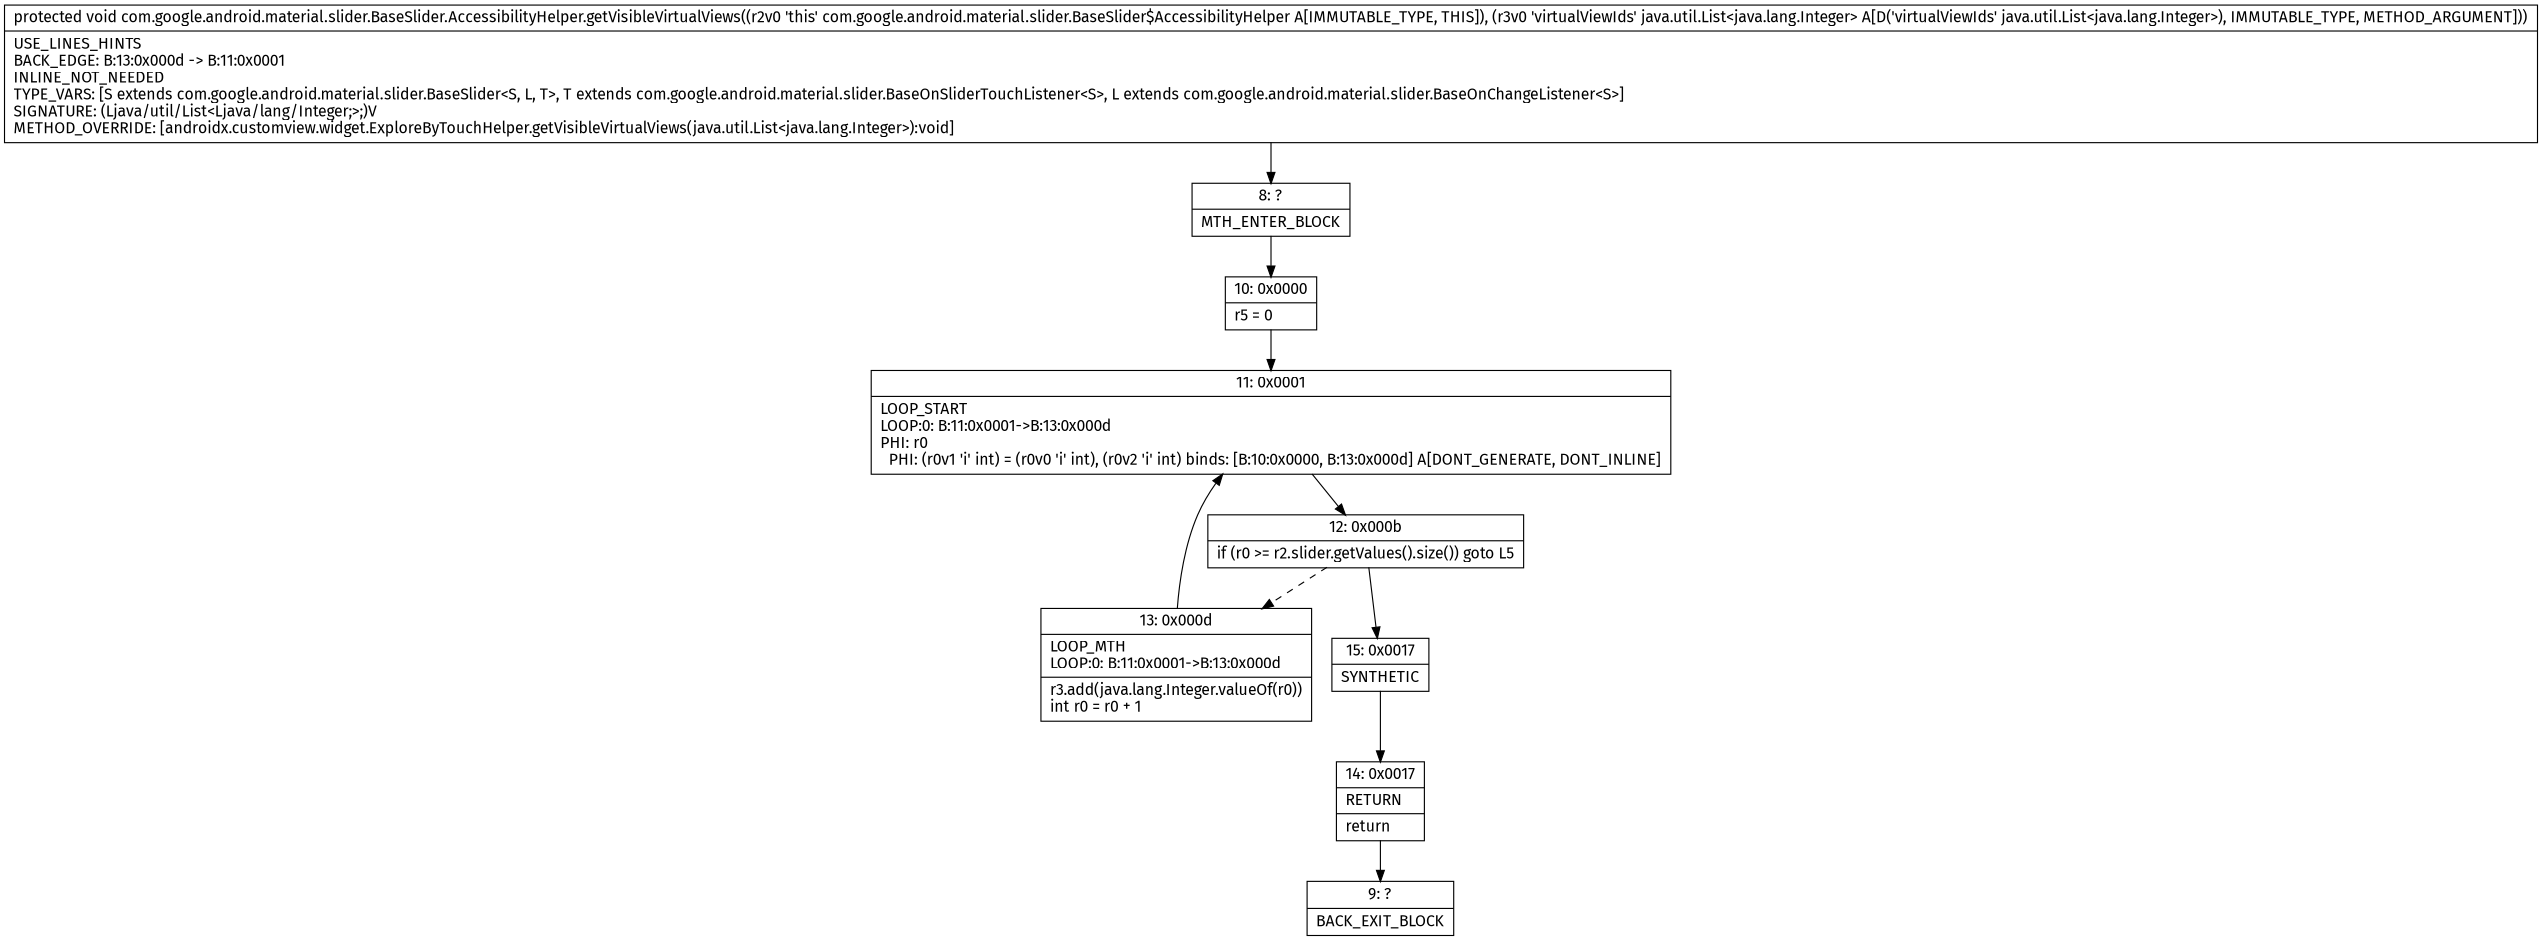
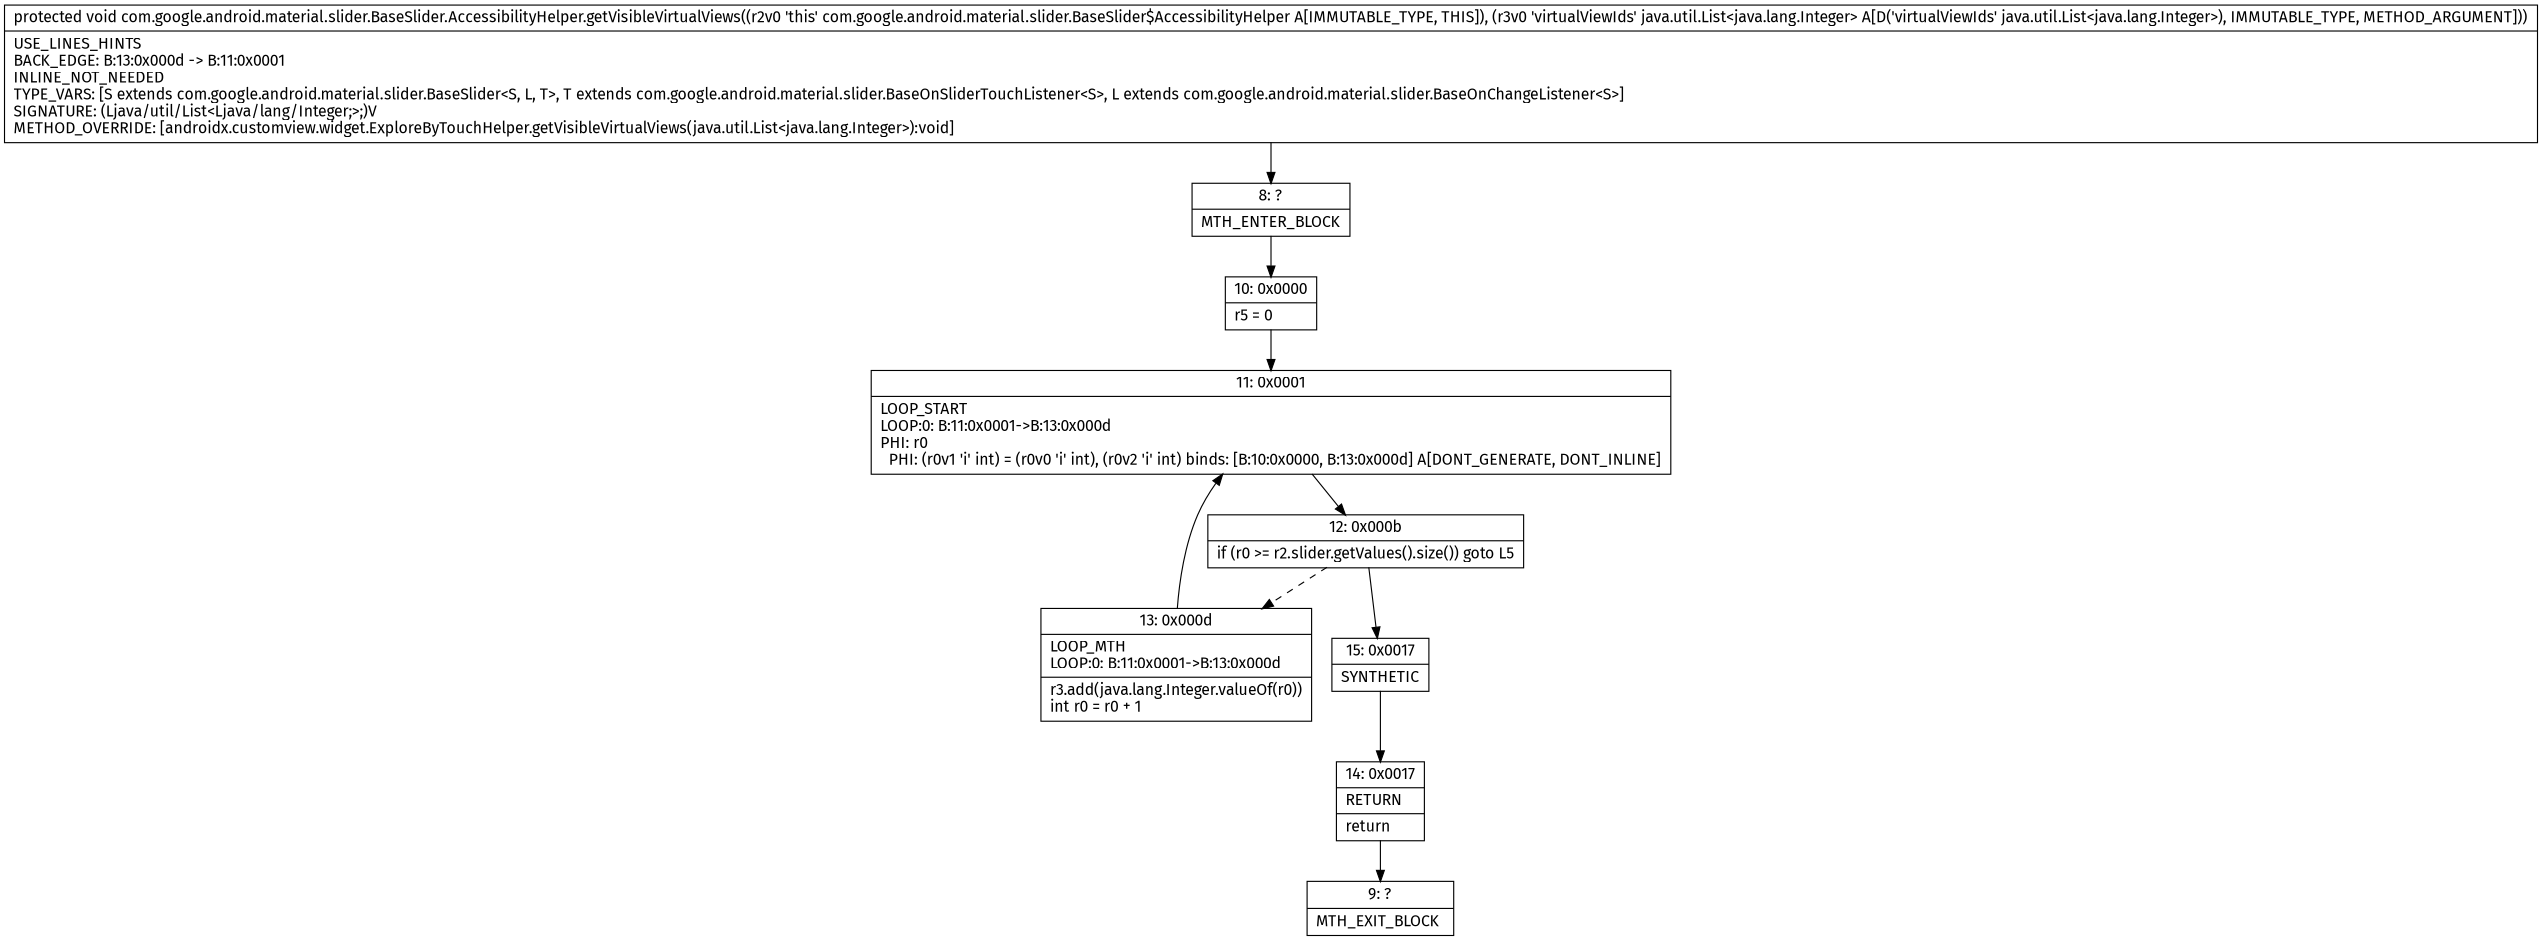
(1380, 921) -> (1378, 921)
